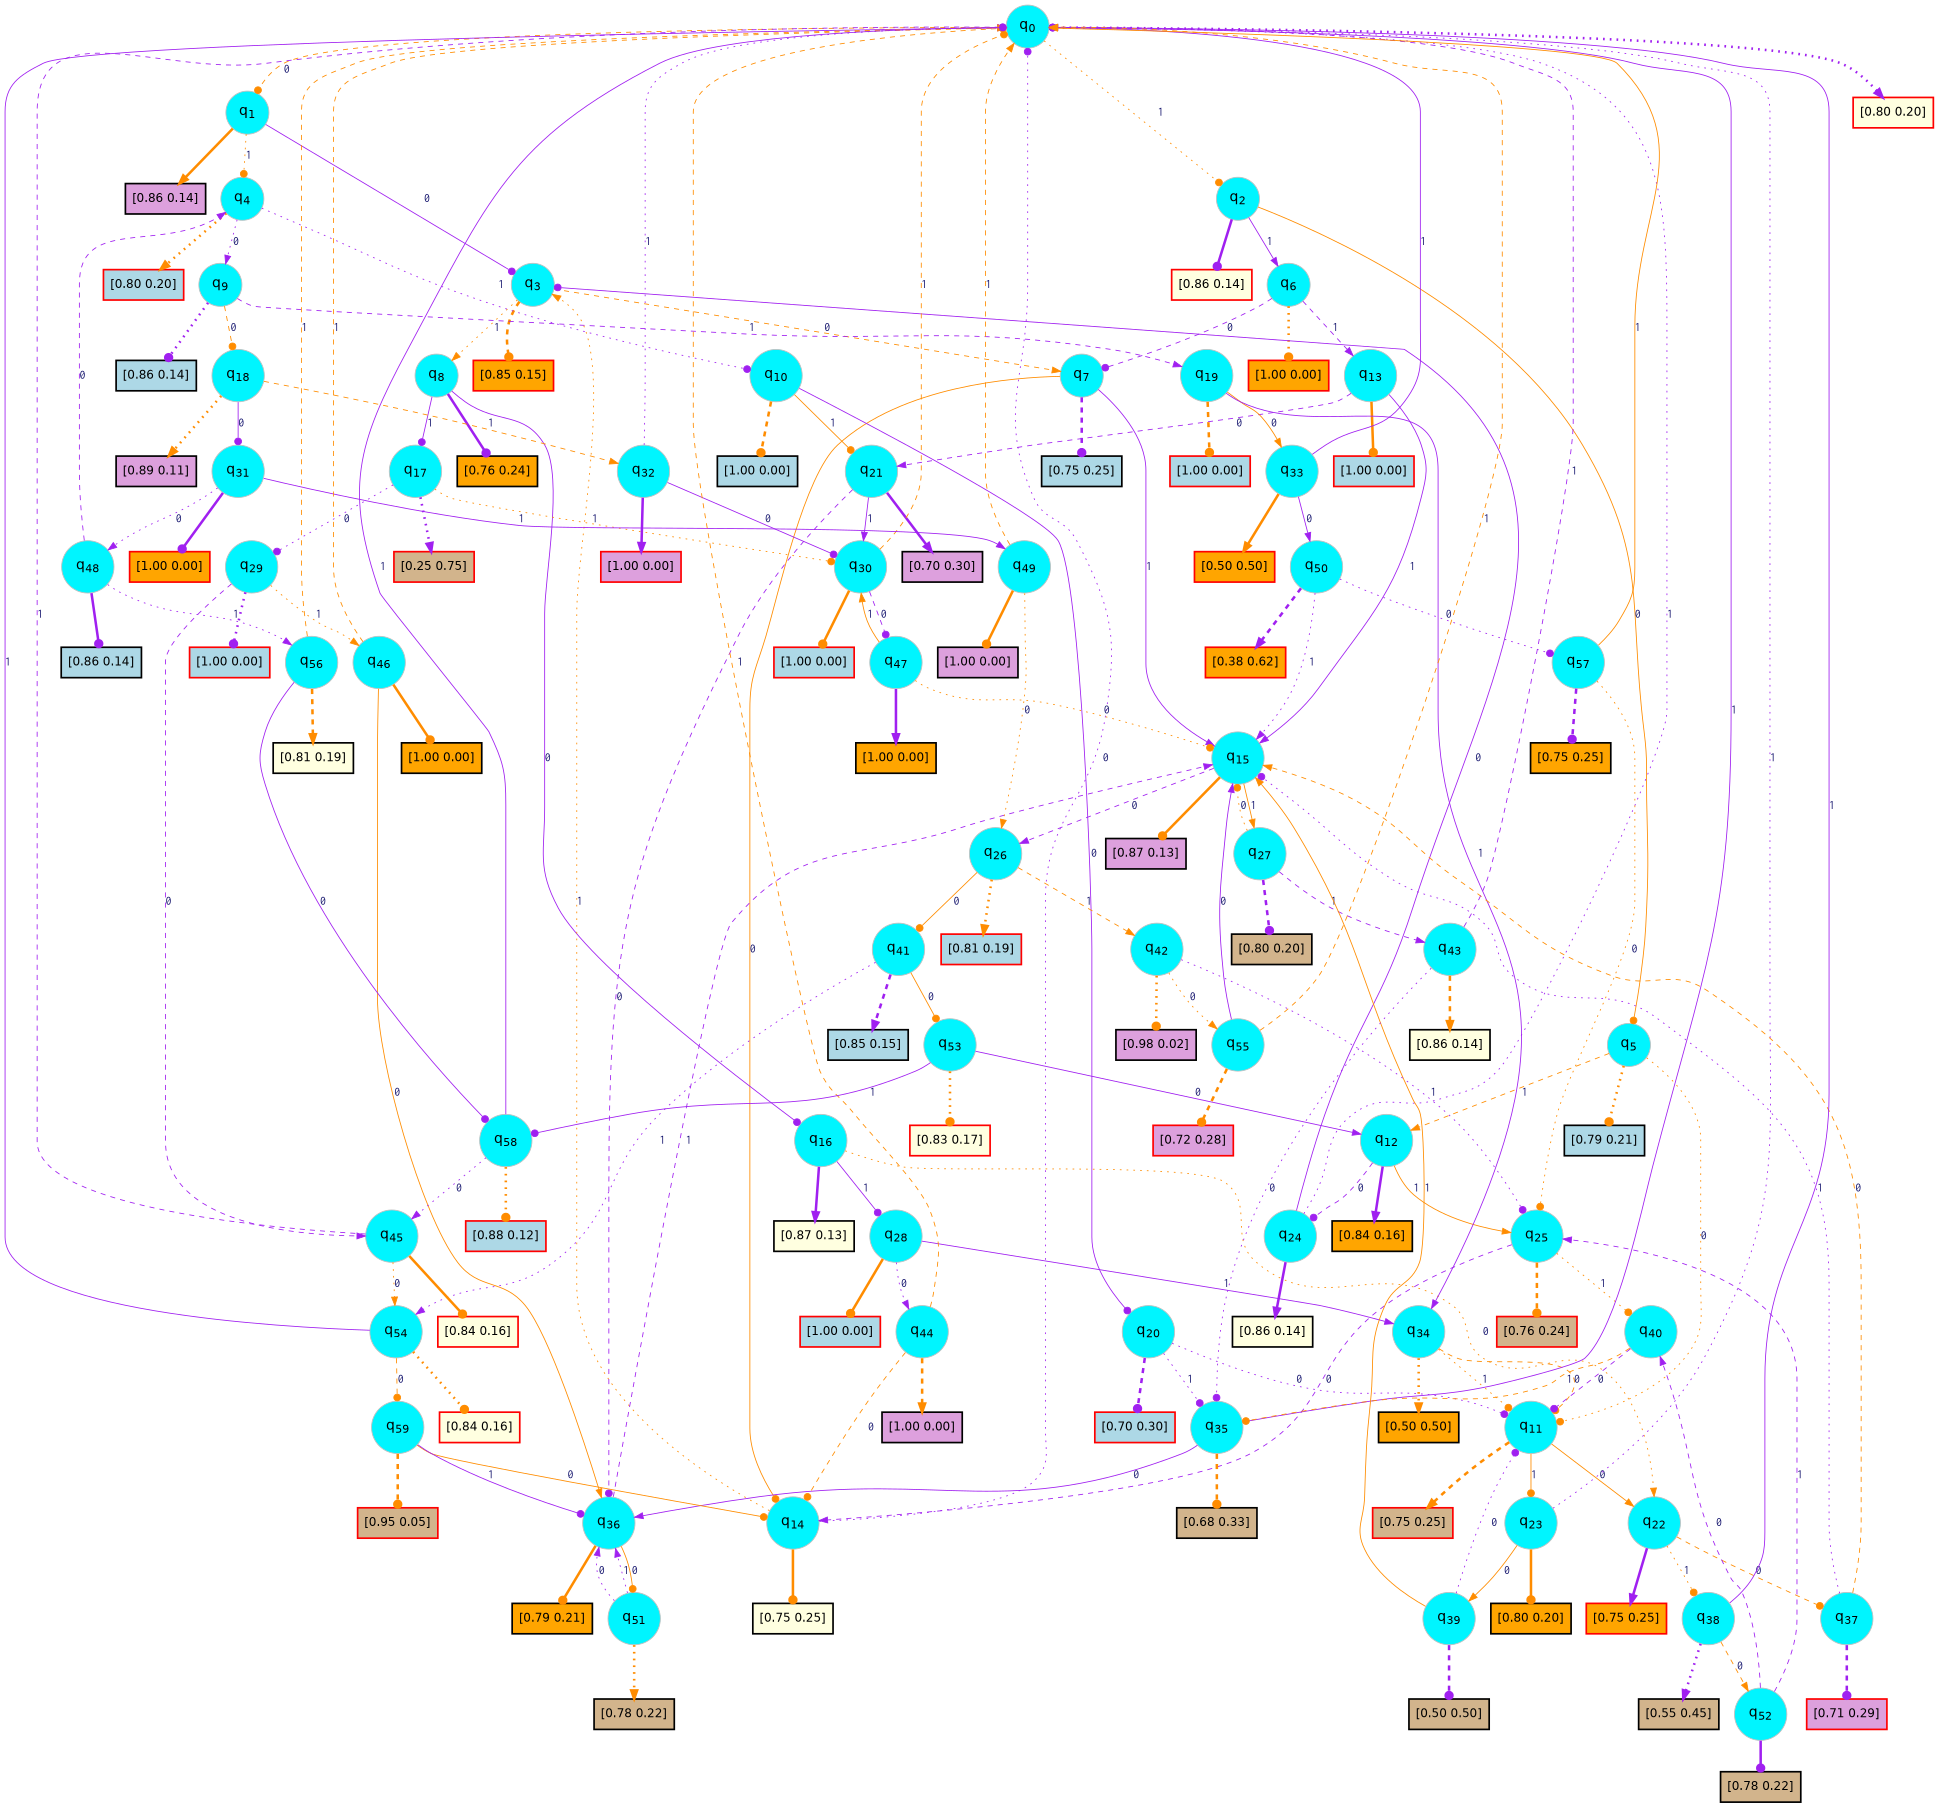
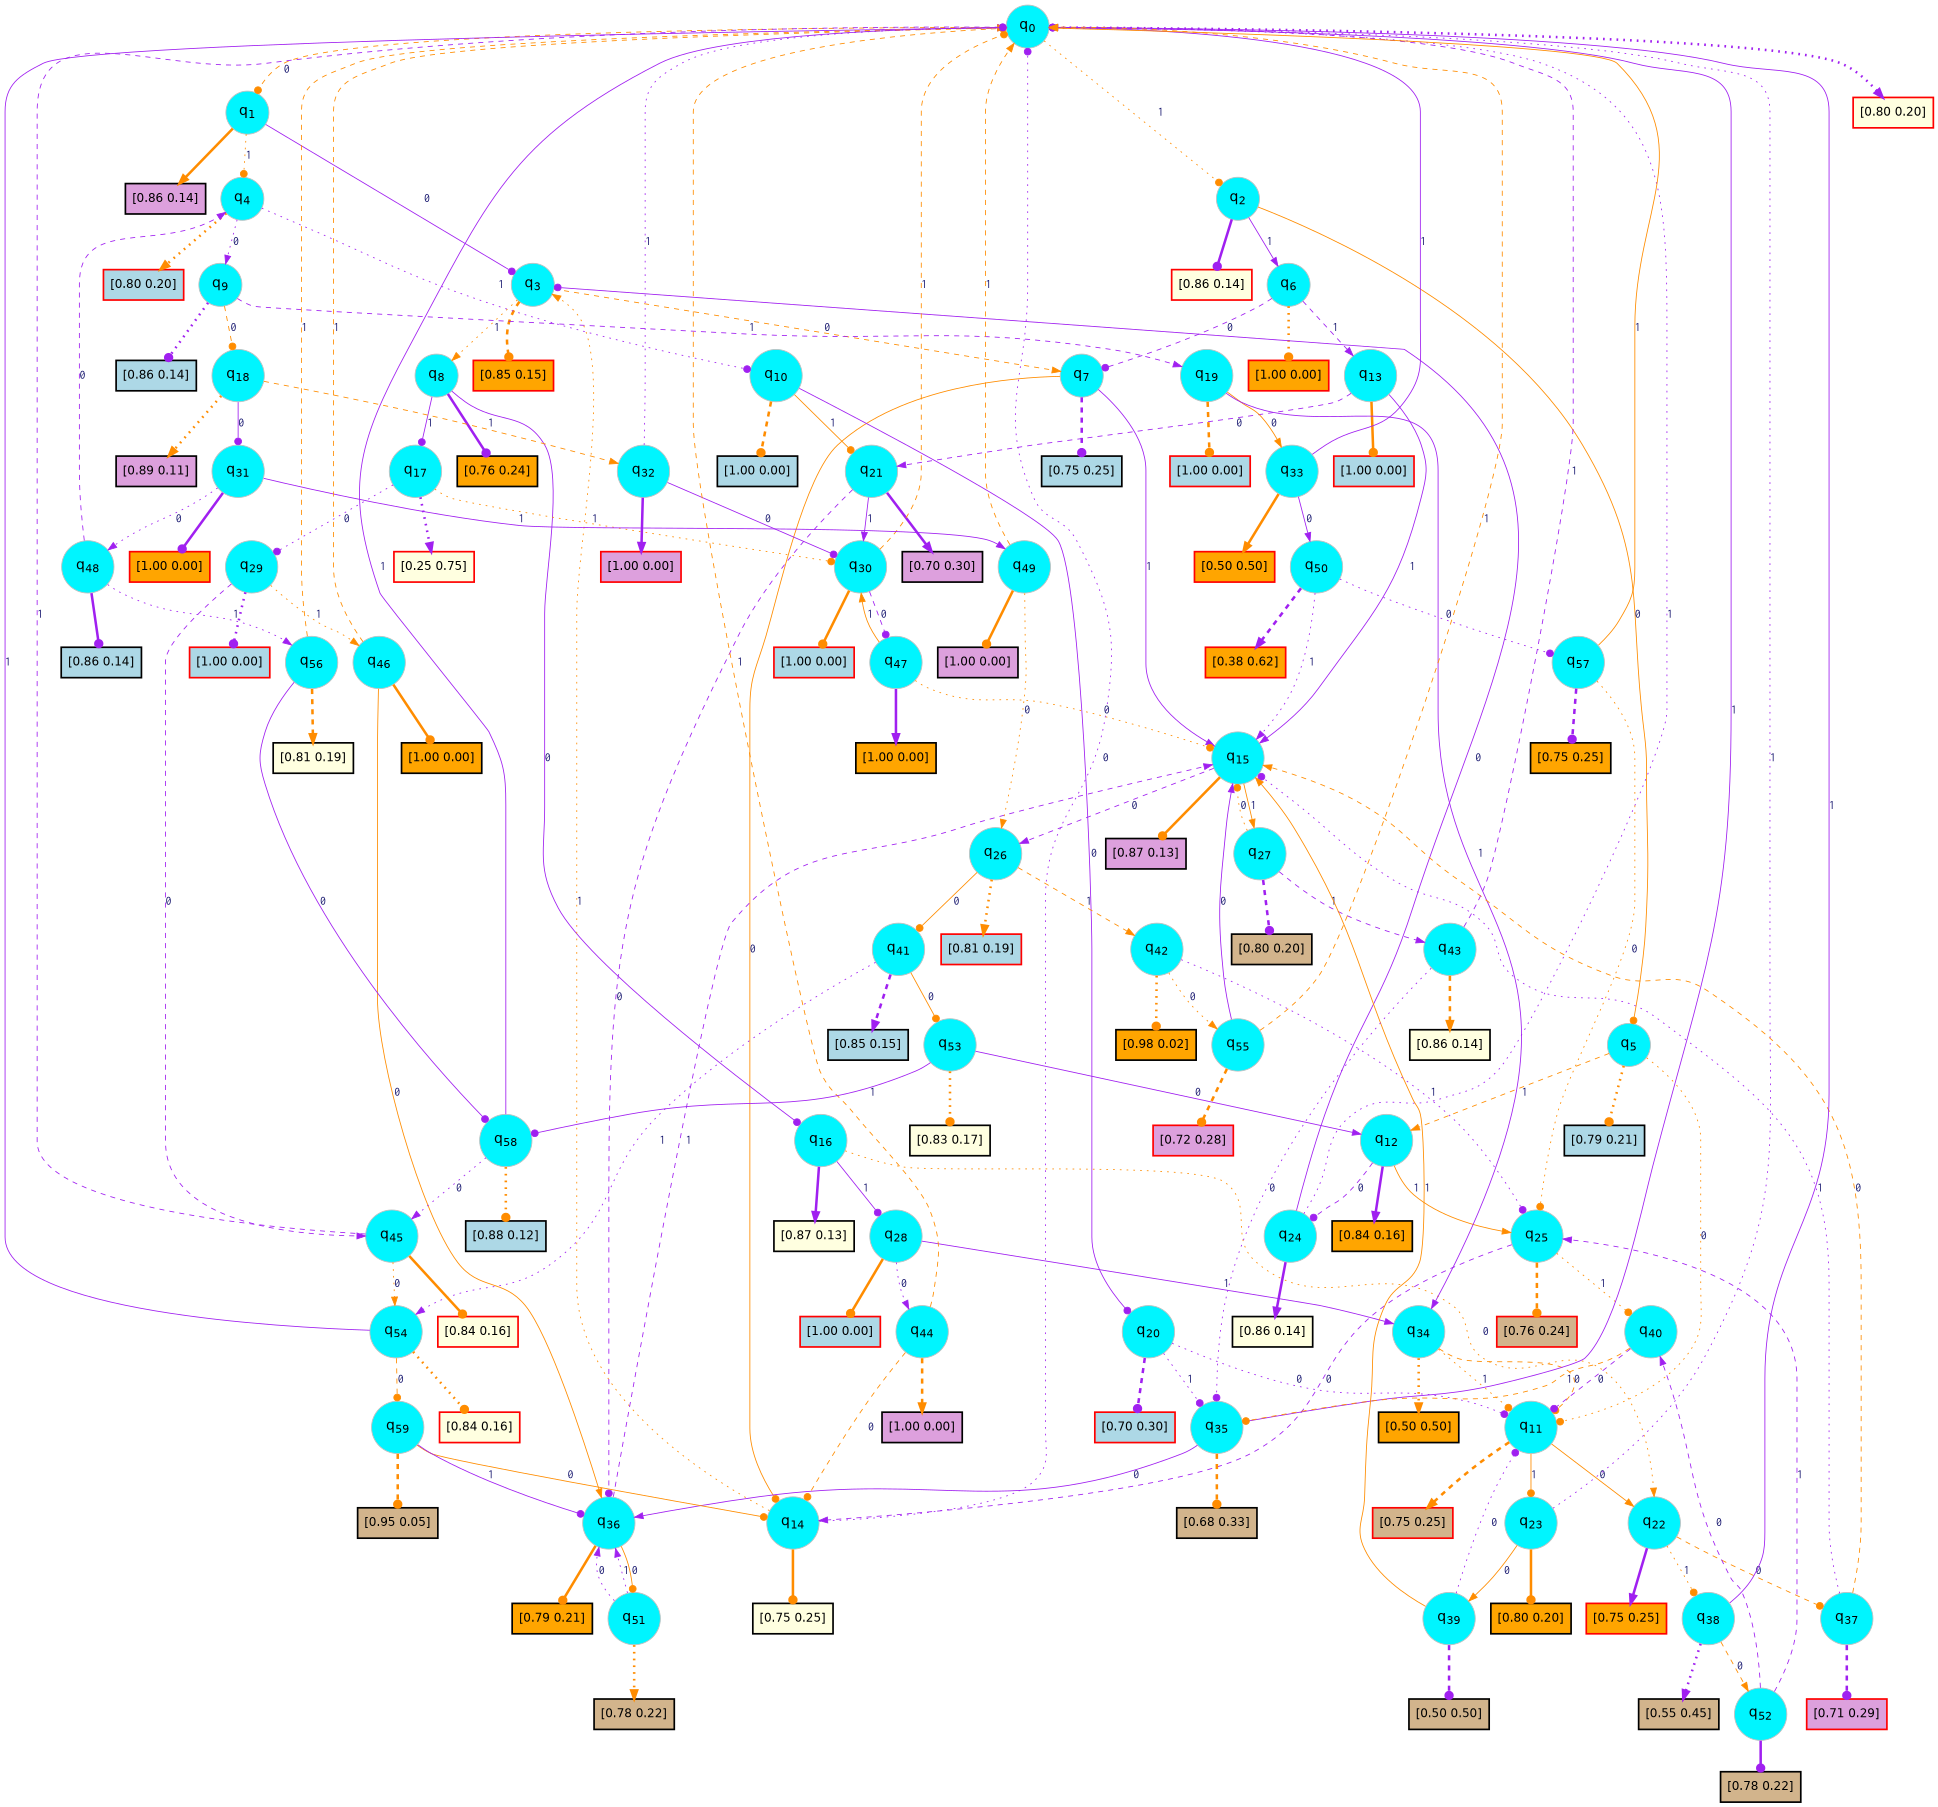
(434, 567) -> (434, 567)
(1156, 1045) -> (1156, 1045)
(950, 1141) -> (950, 1141)
(506, 1236) -> (506, 1236)
(398, 1523) -> (398, 1523)
